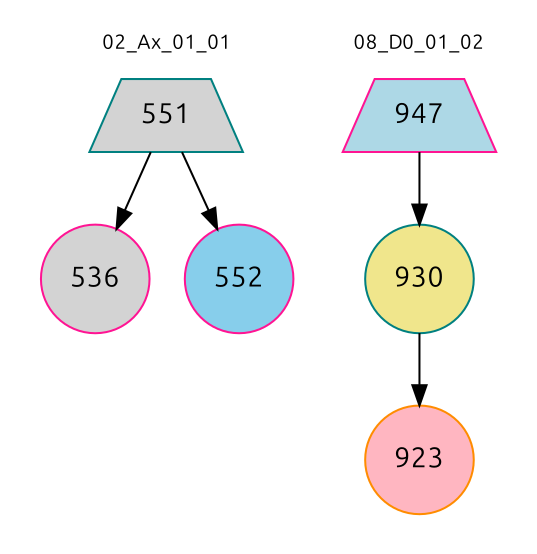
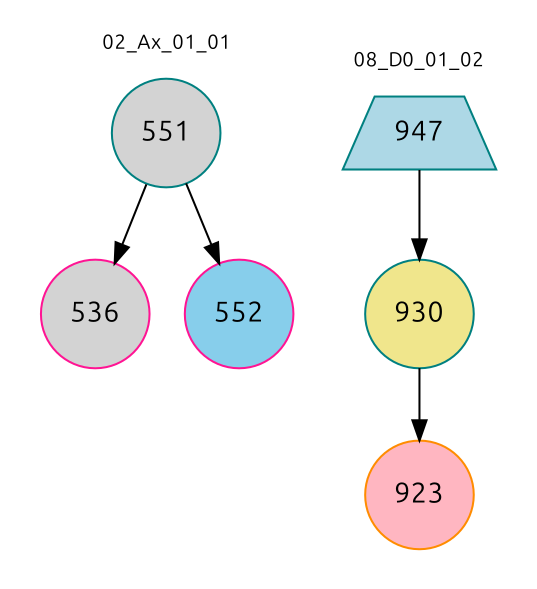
(166, 116) -> (166, 133)
(419, 116) -> (419, 133)
